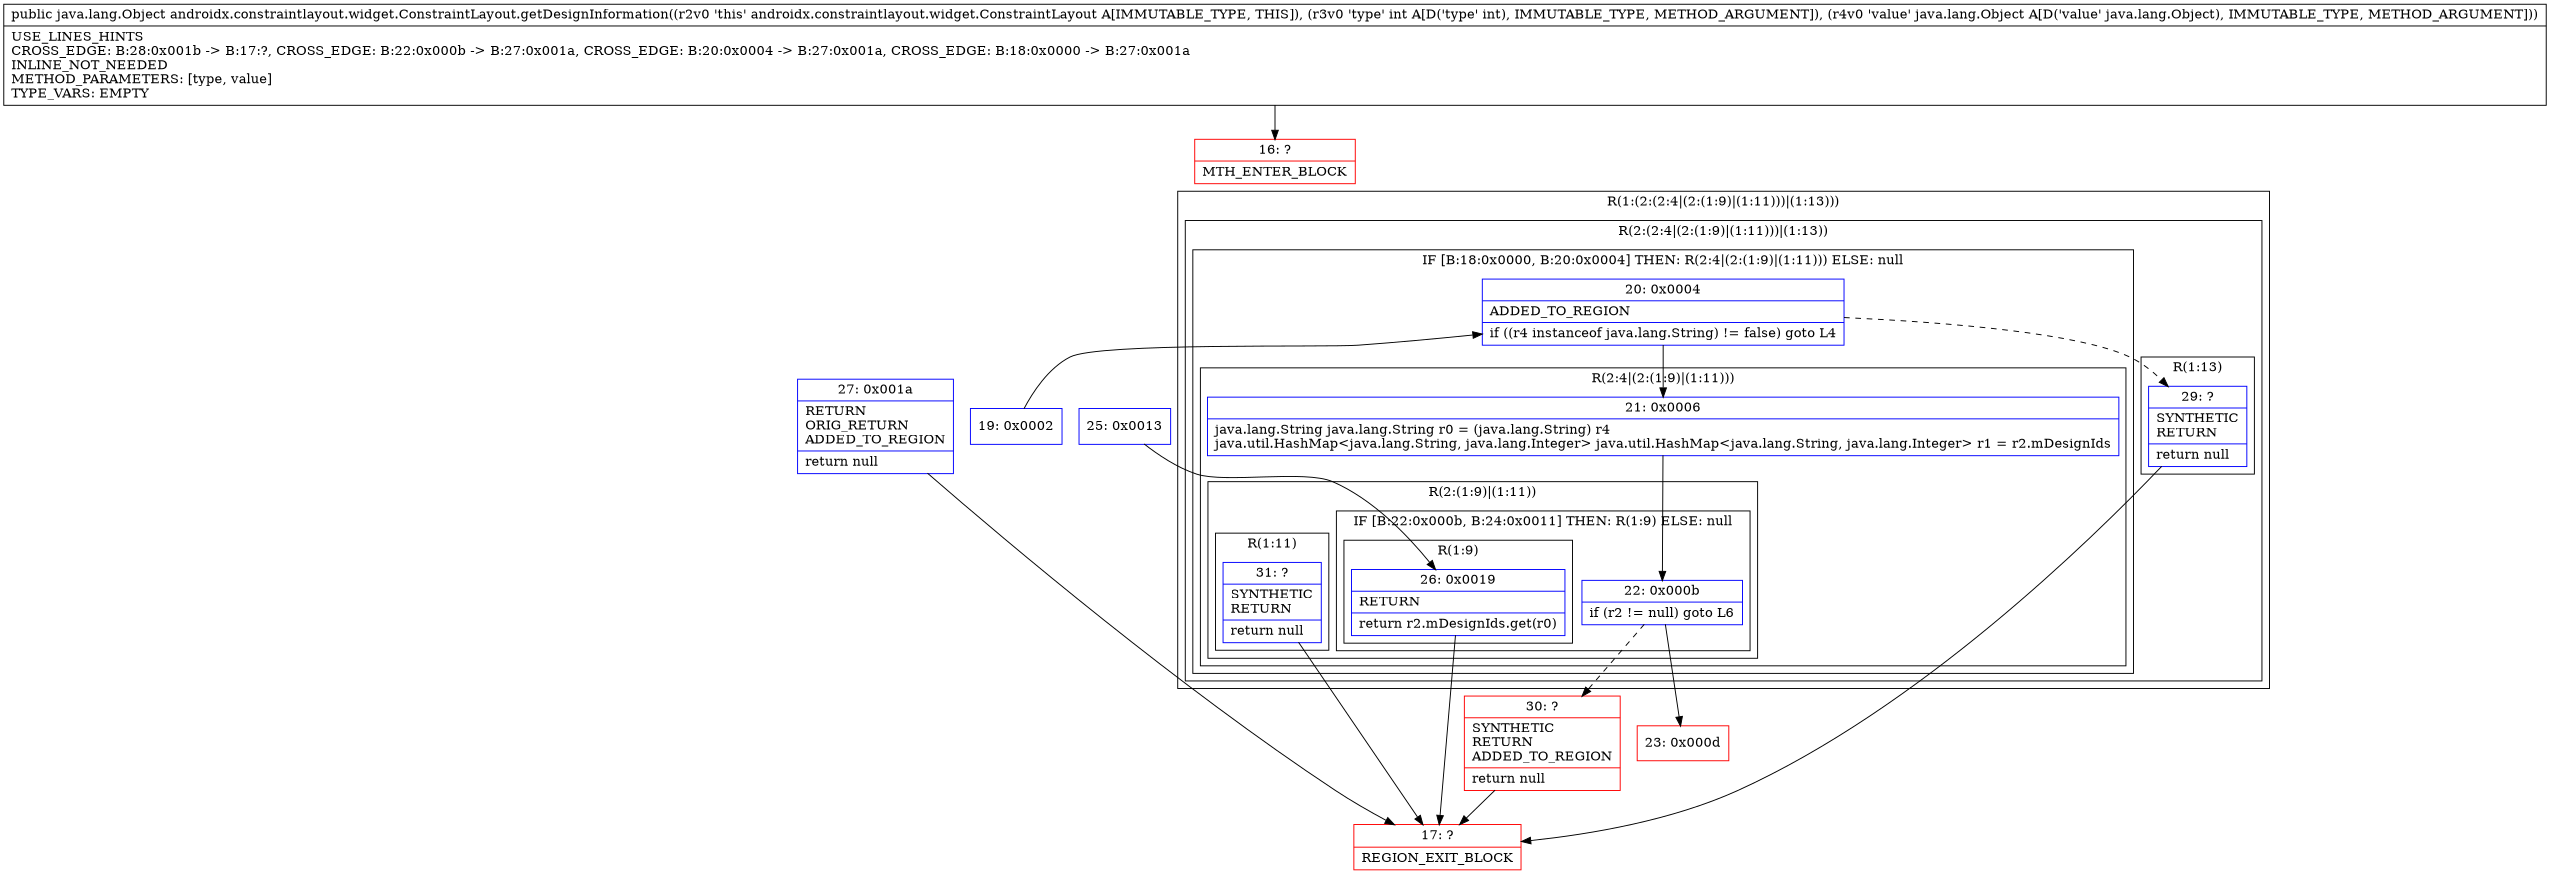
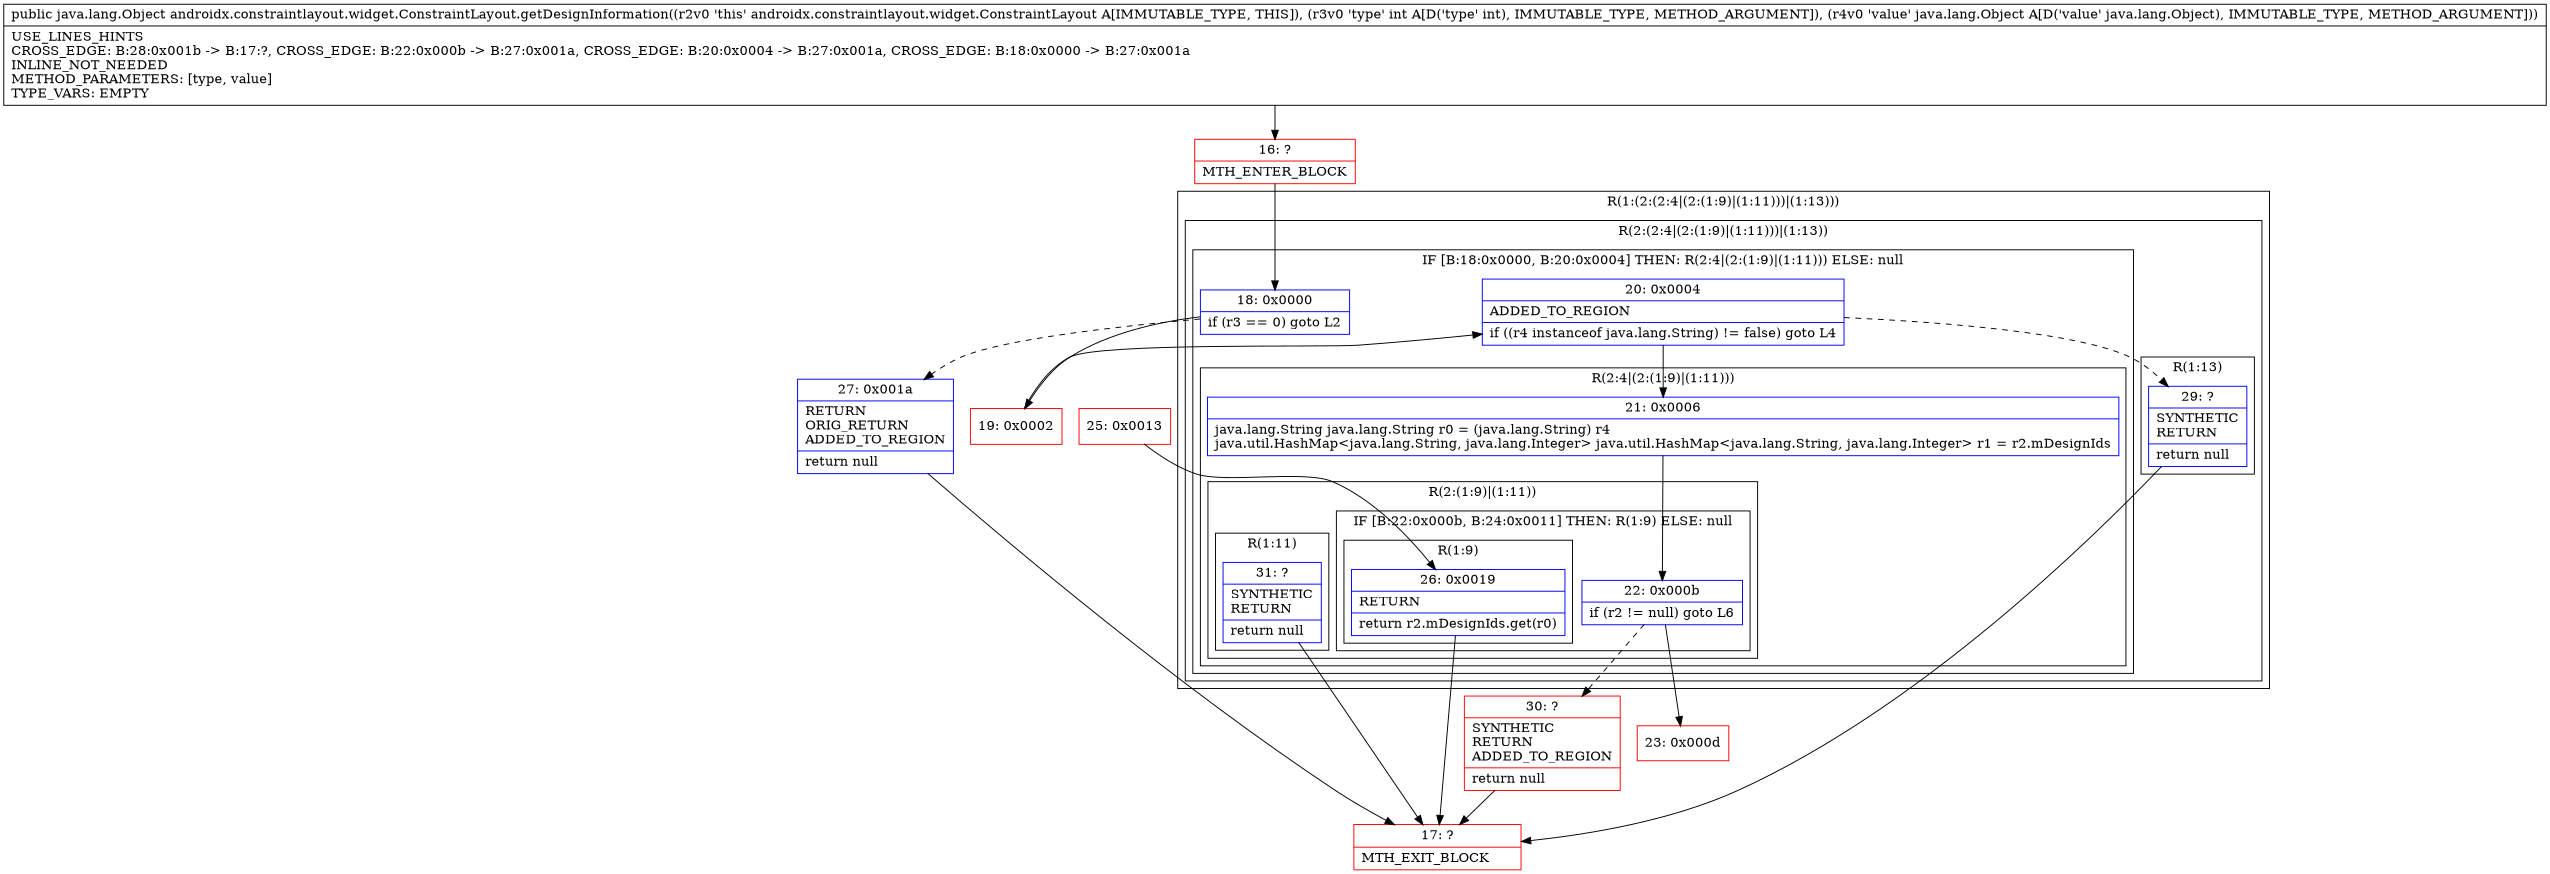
none -> (1275, 312)
(1016, 426) -> (1016, 426)
(1125, 426) -> (1125, 426)
(1437, 858) -> (1426, 858)
